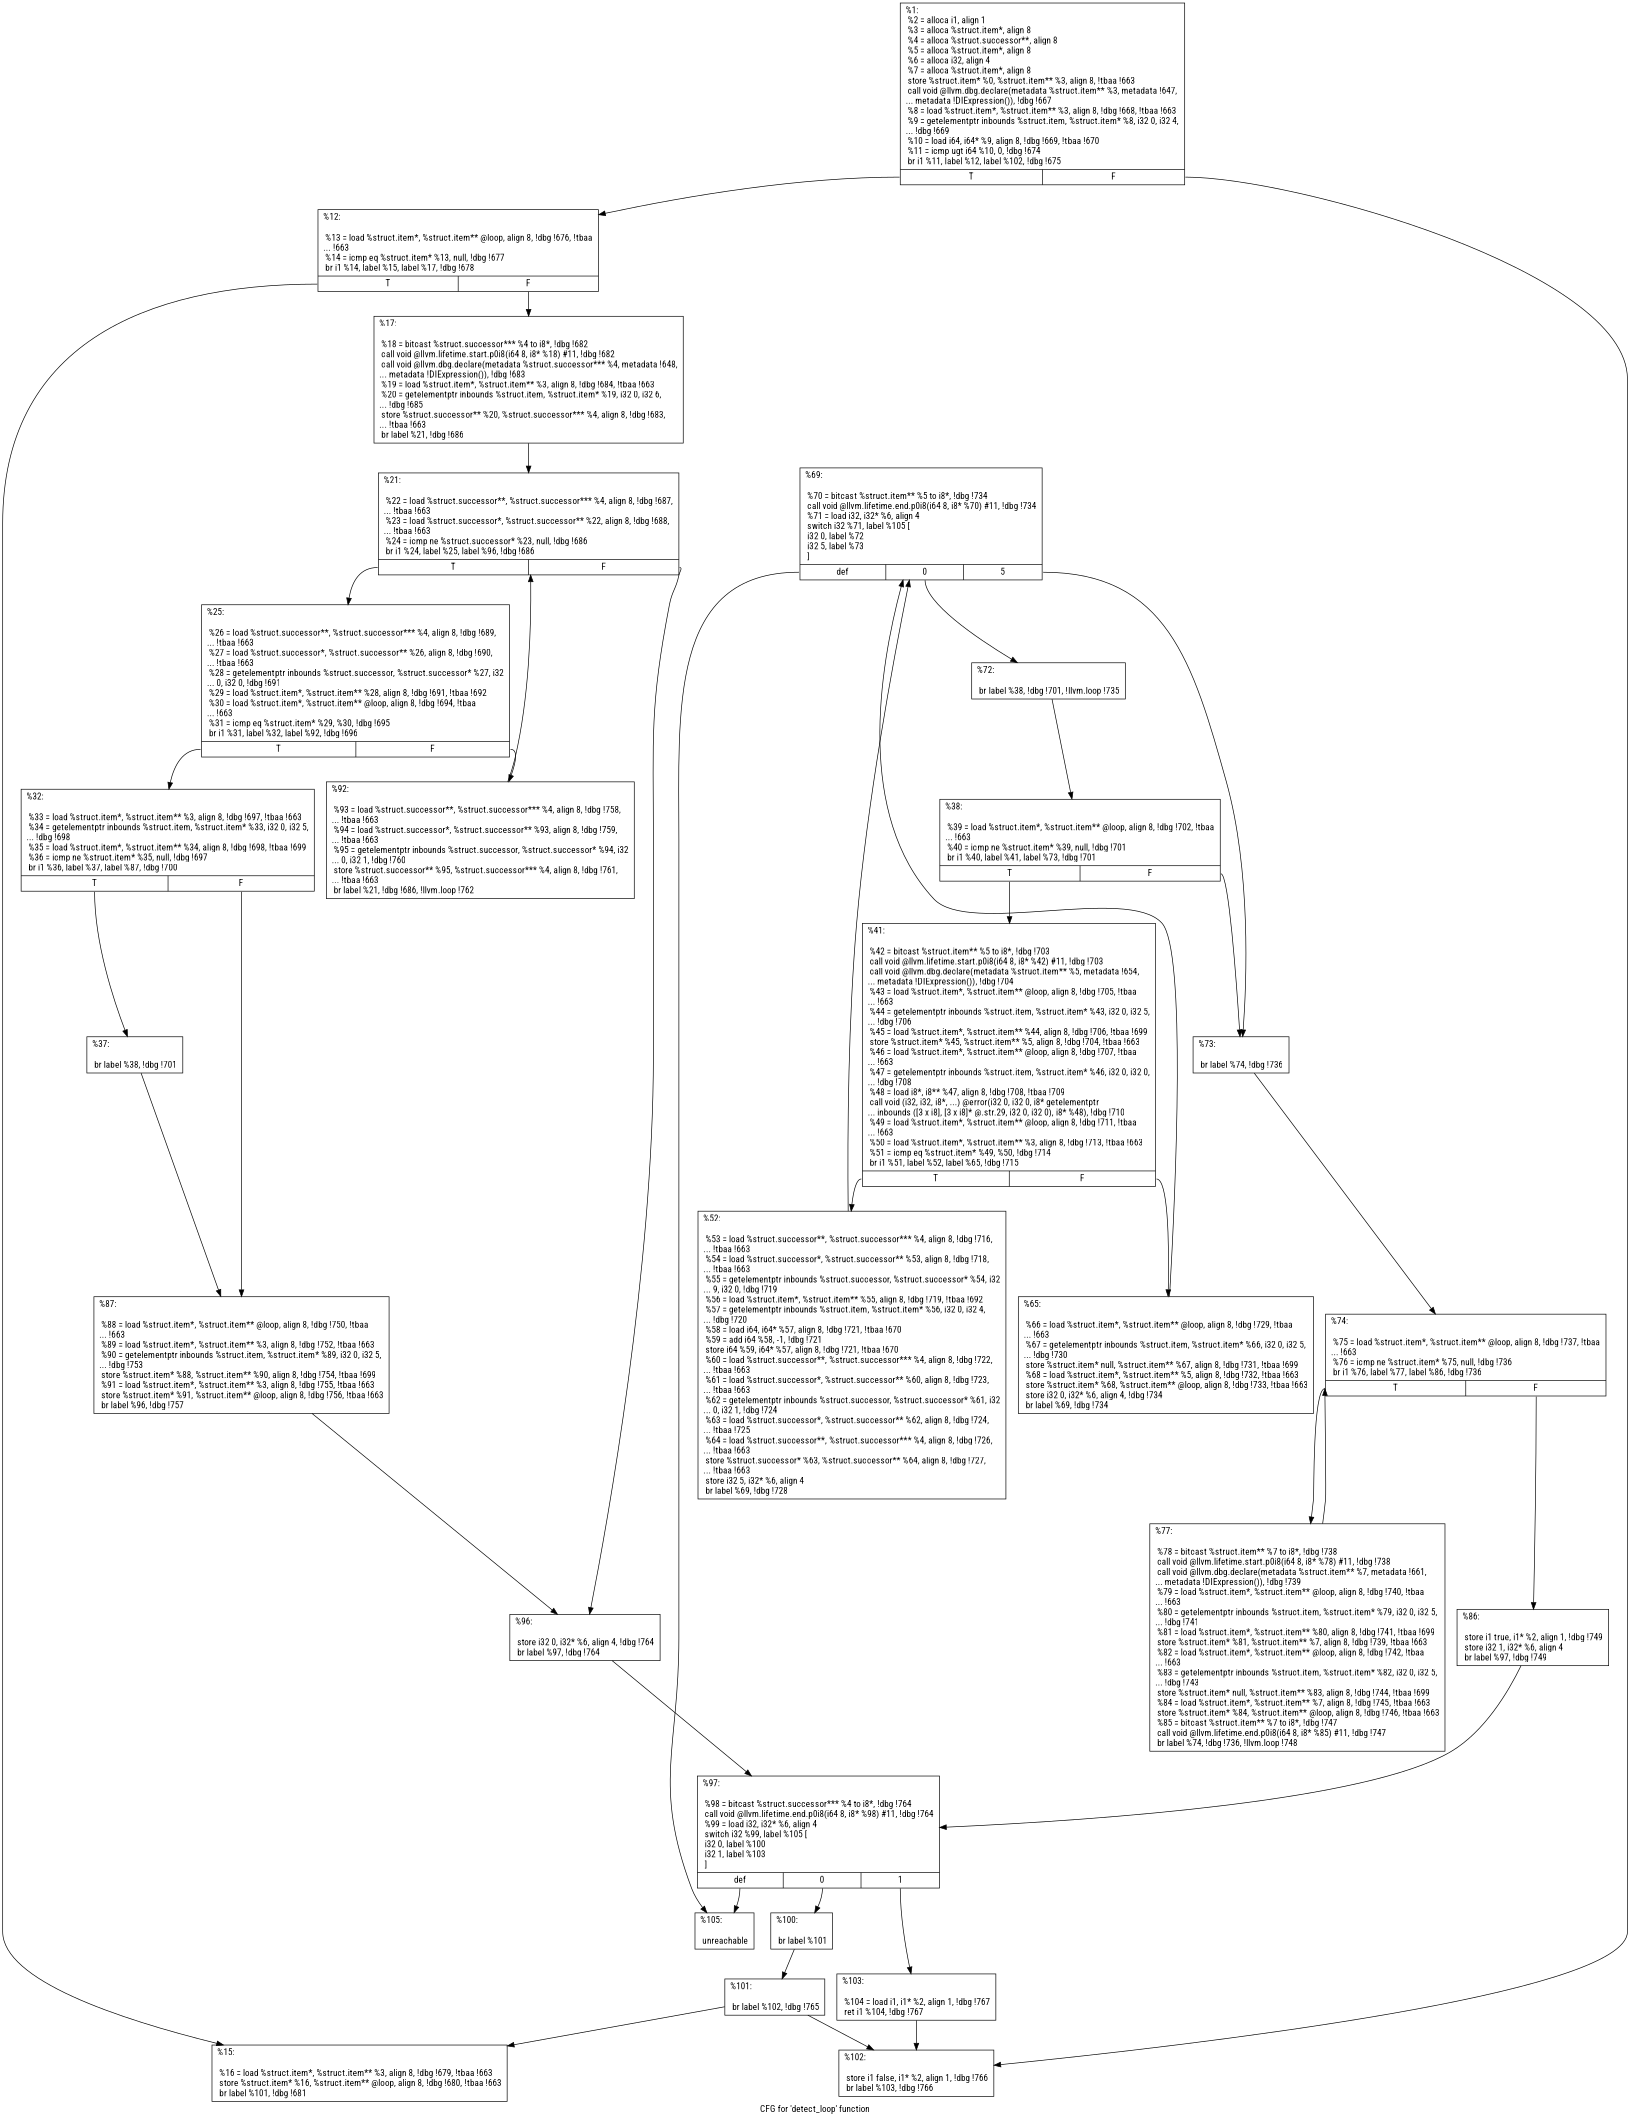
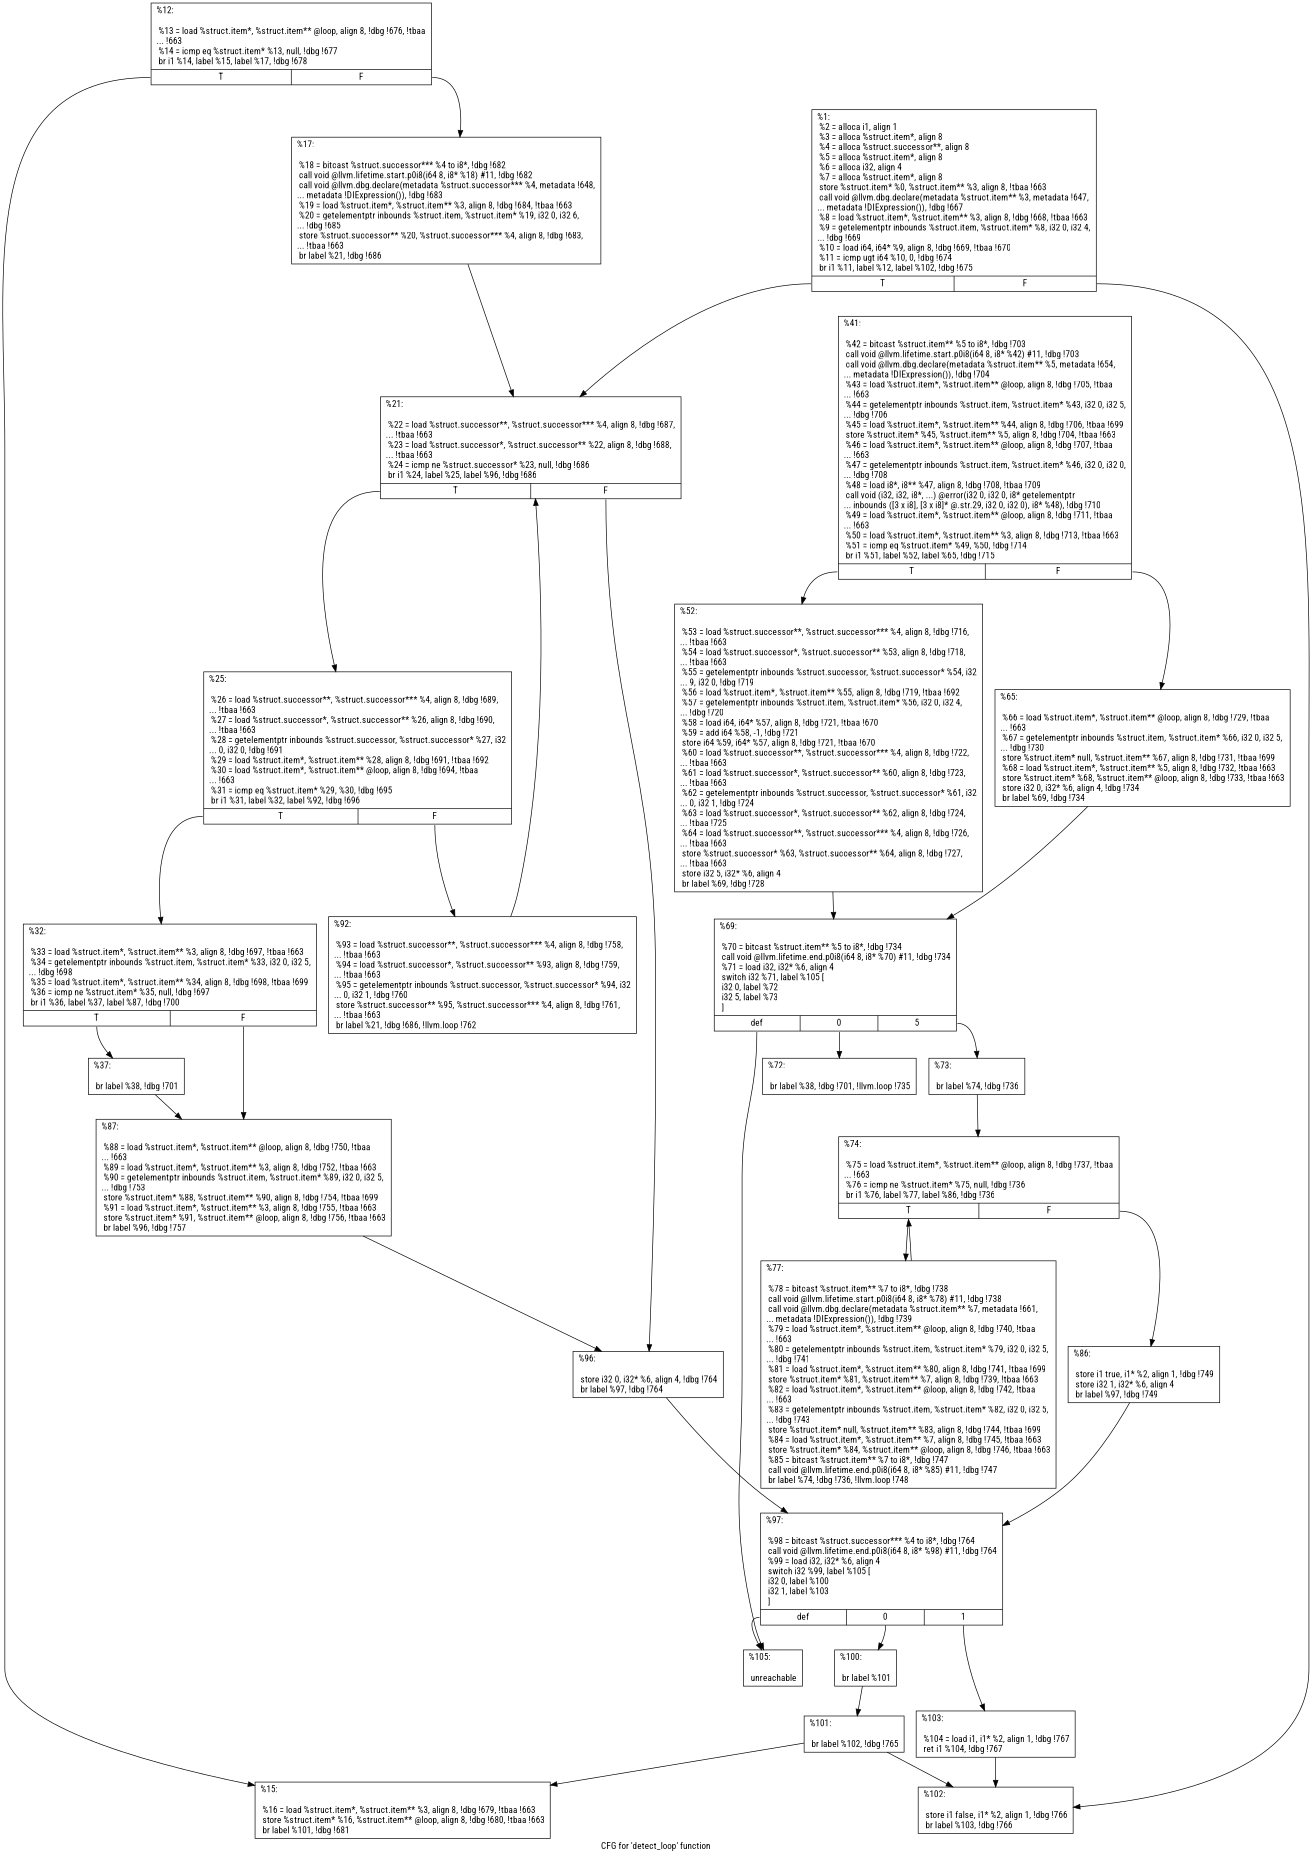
(752, 188) -> (689, 318)
(1080, 840) -> none
